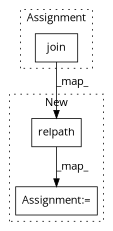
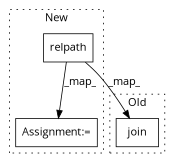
(56, 18) -> (137, 103)
(56, 86) -> (109, 88)
